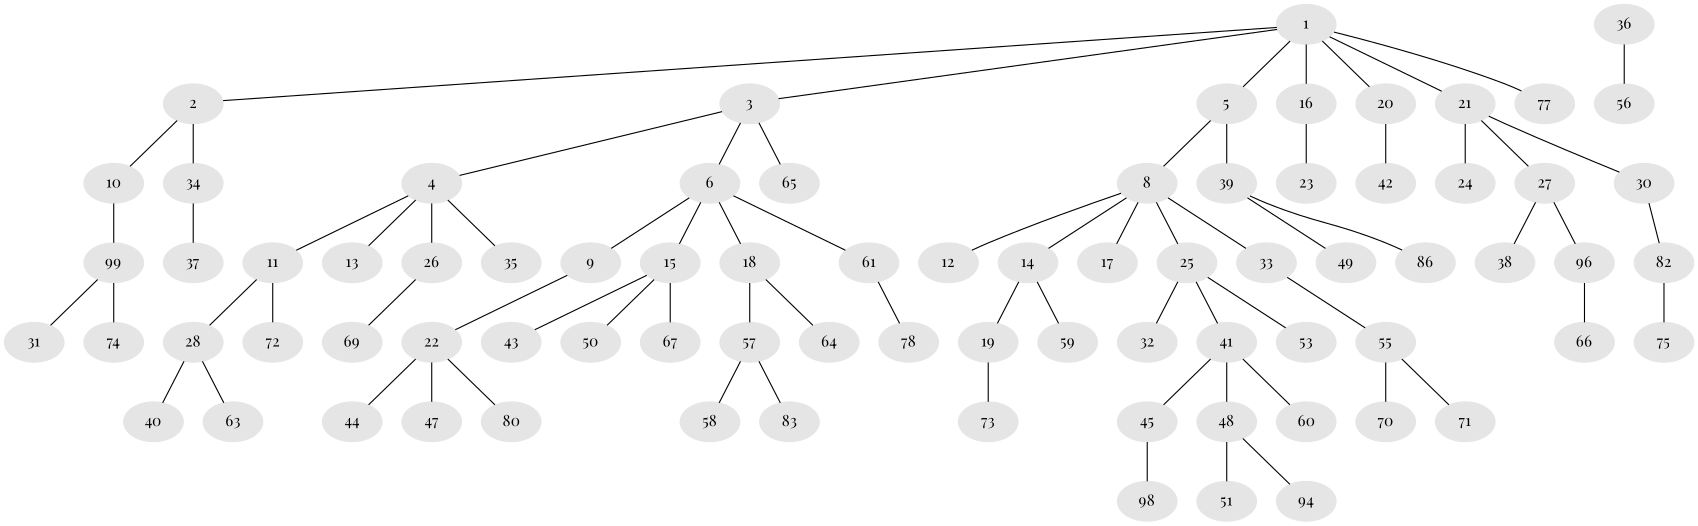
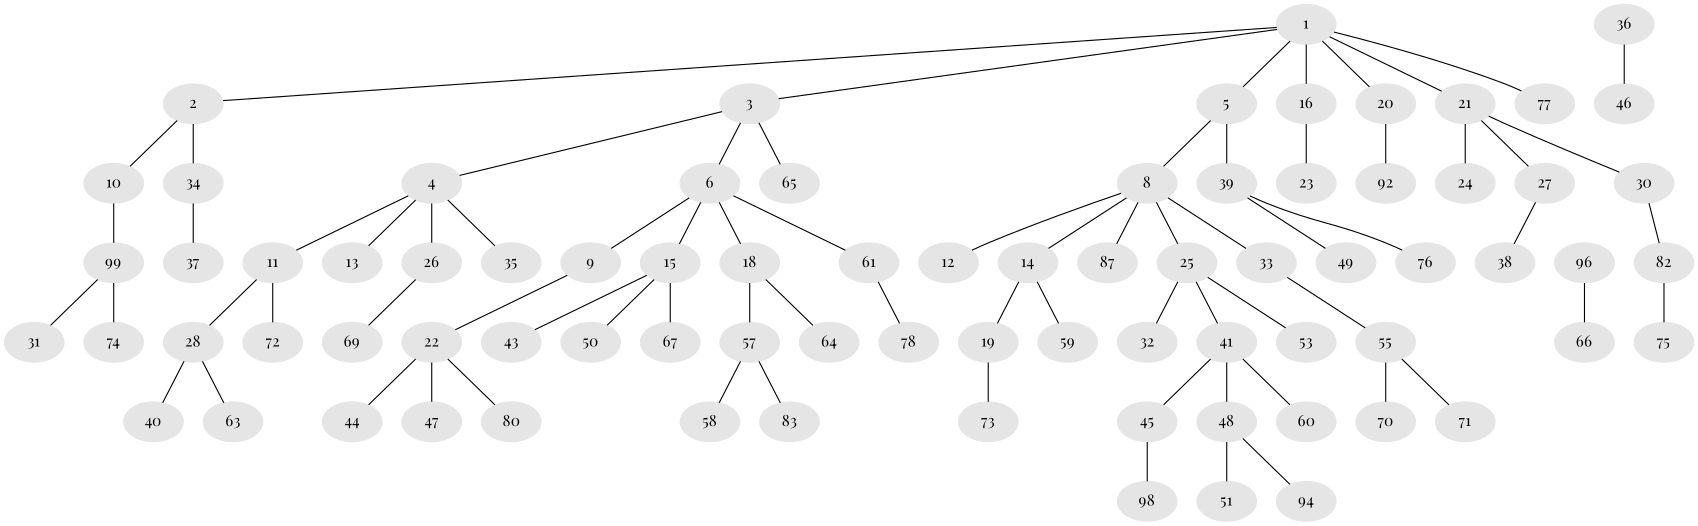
(1624, 104) -> (1624, 104)
(1386, 183) -> (1386, 183)
(1565, 223) -> none
(1107, 263) -> (1107, 263)
(1425, 263) -> (1425, 263)
